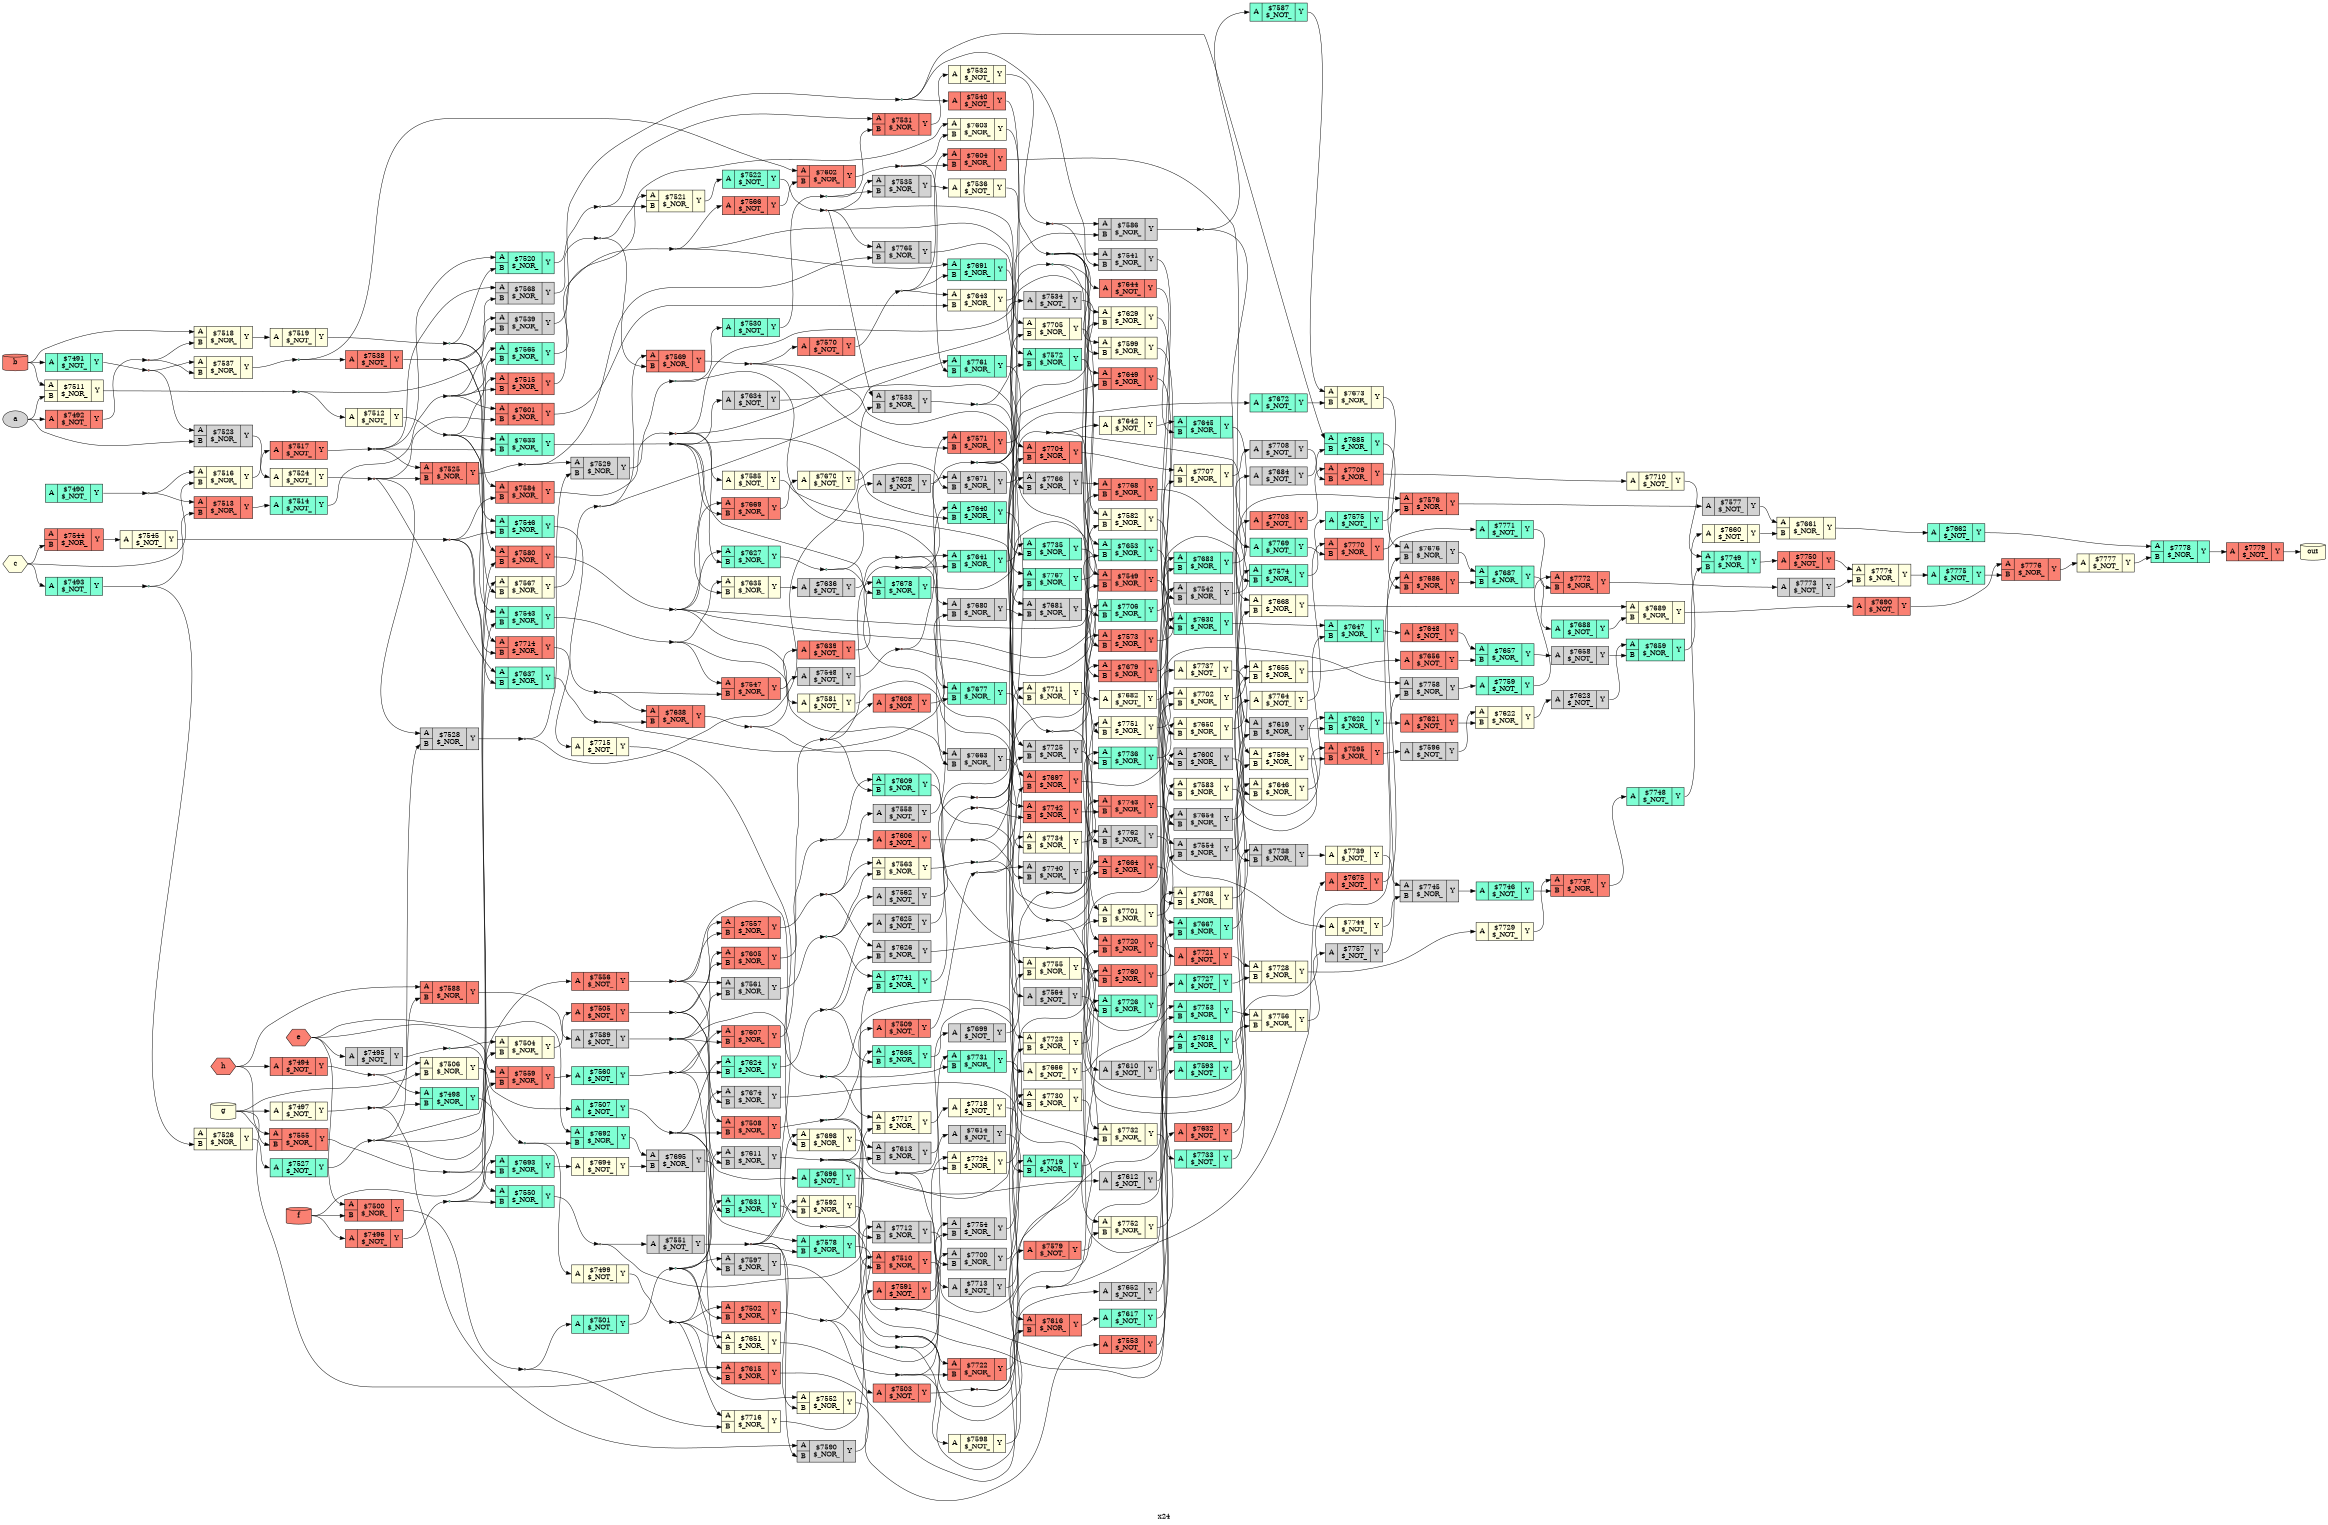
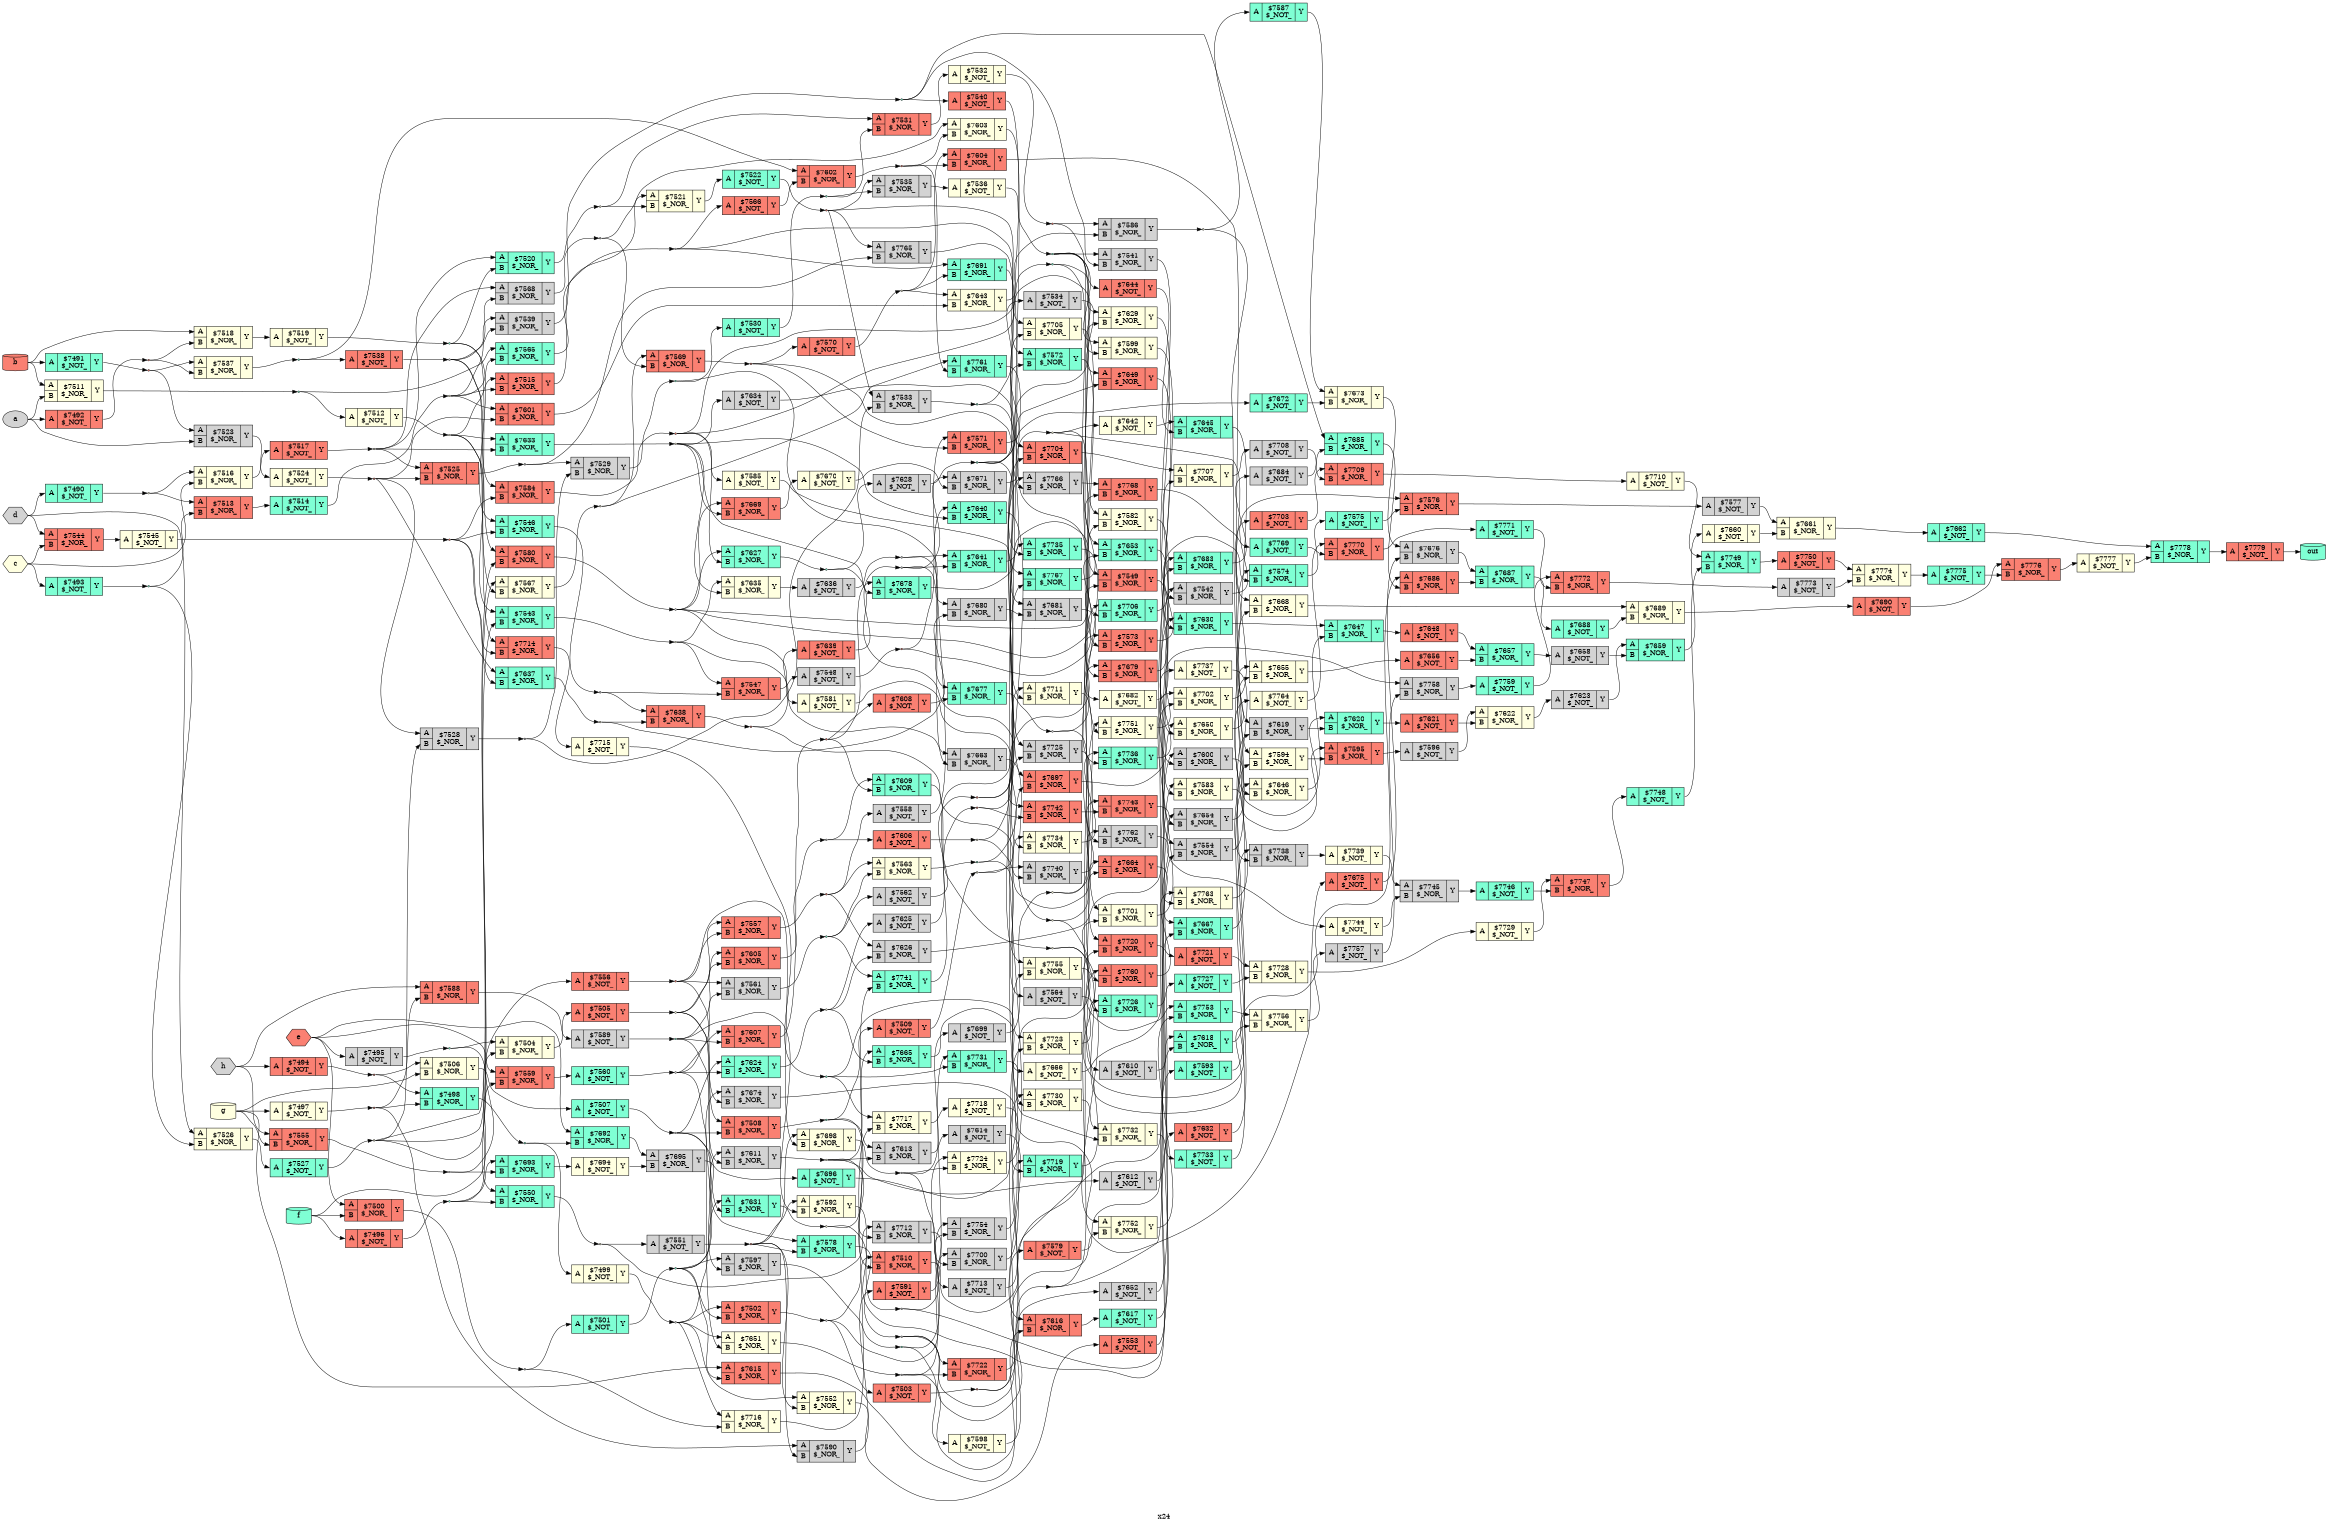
none -> (15, 516)
(2313, 552) -> (2313, 552)
(223, 1066) -> (223, 1066)
(299, 1216) -> (299, 1216)
